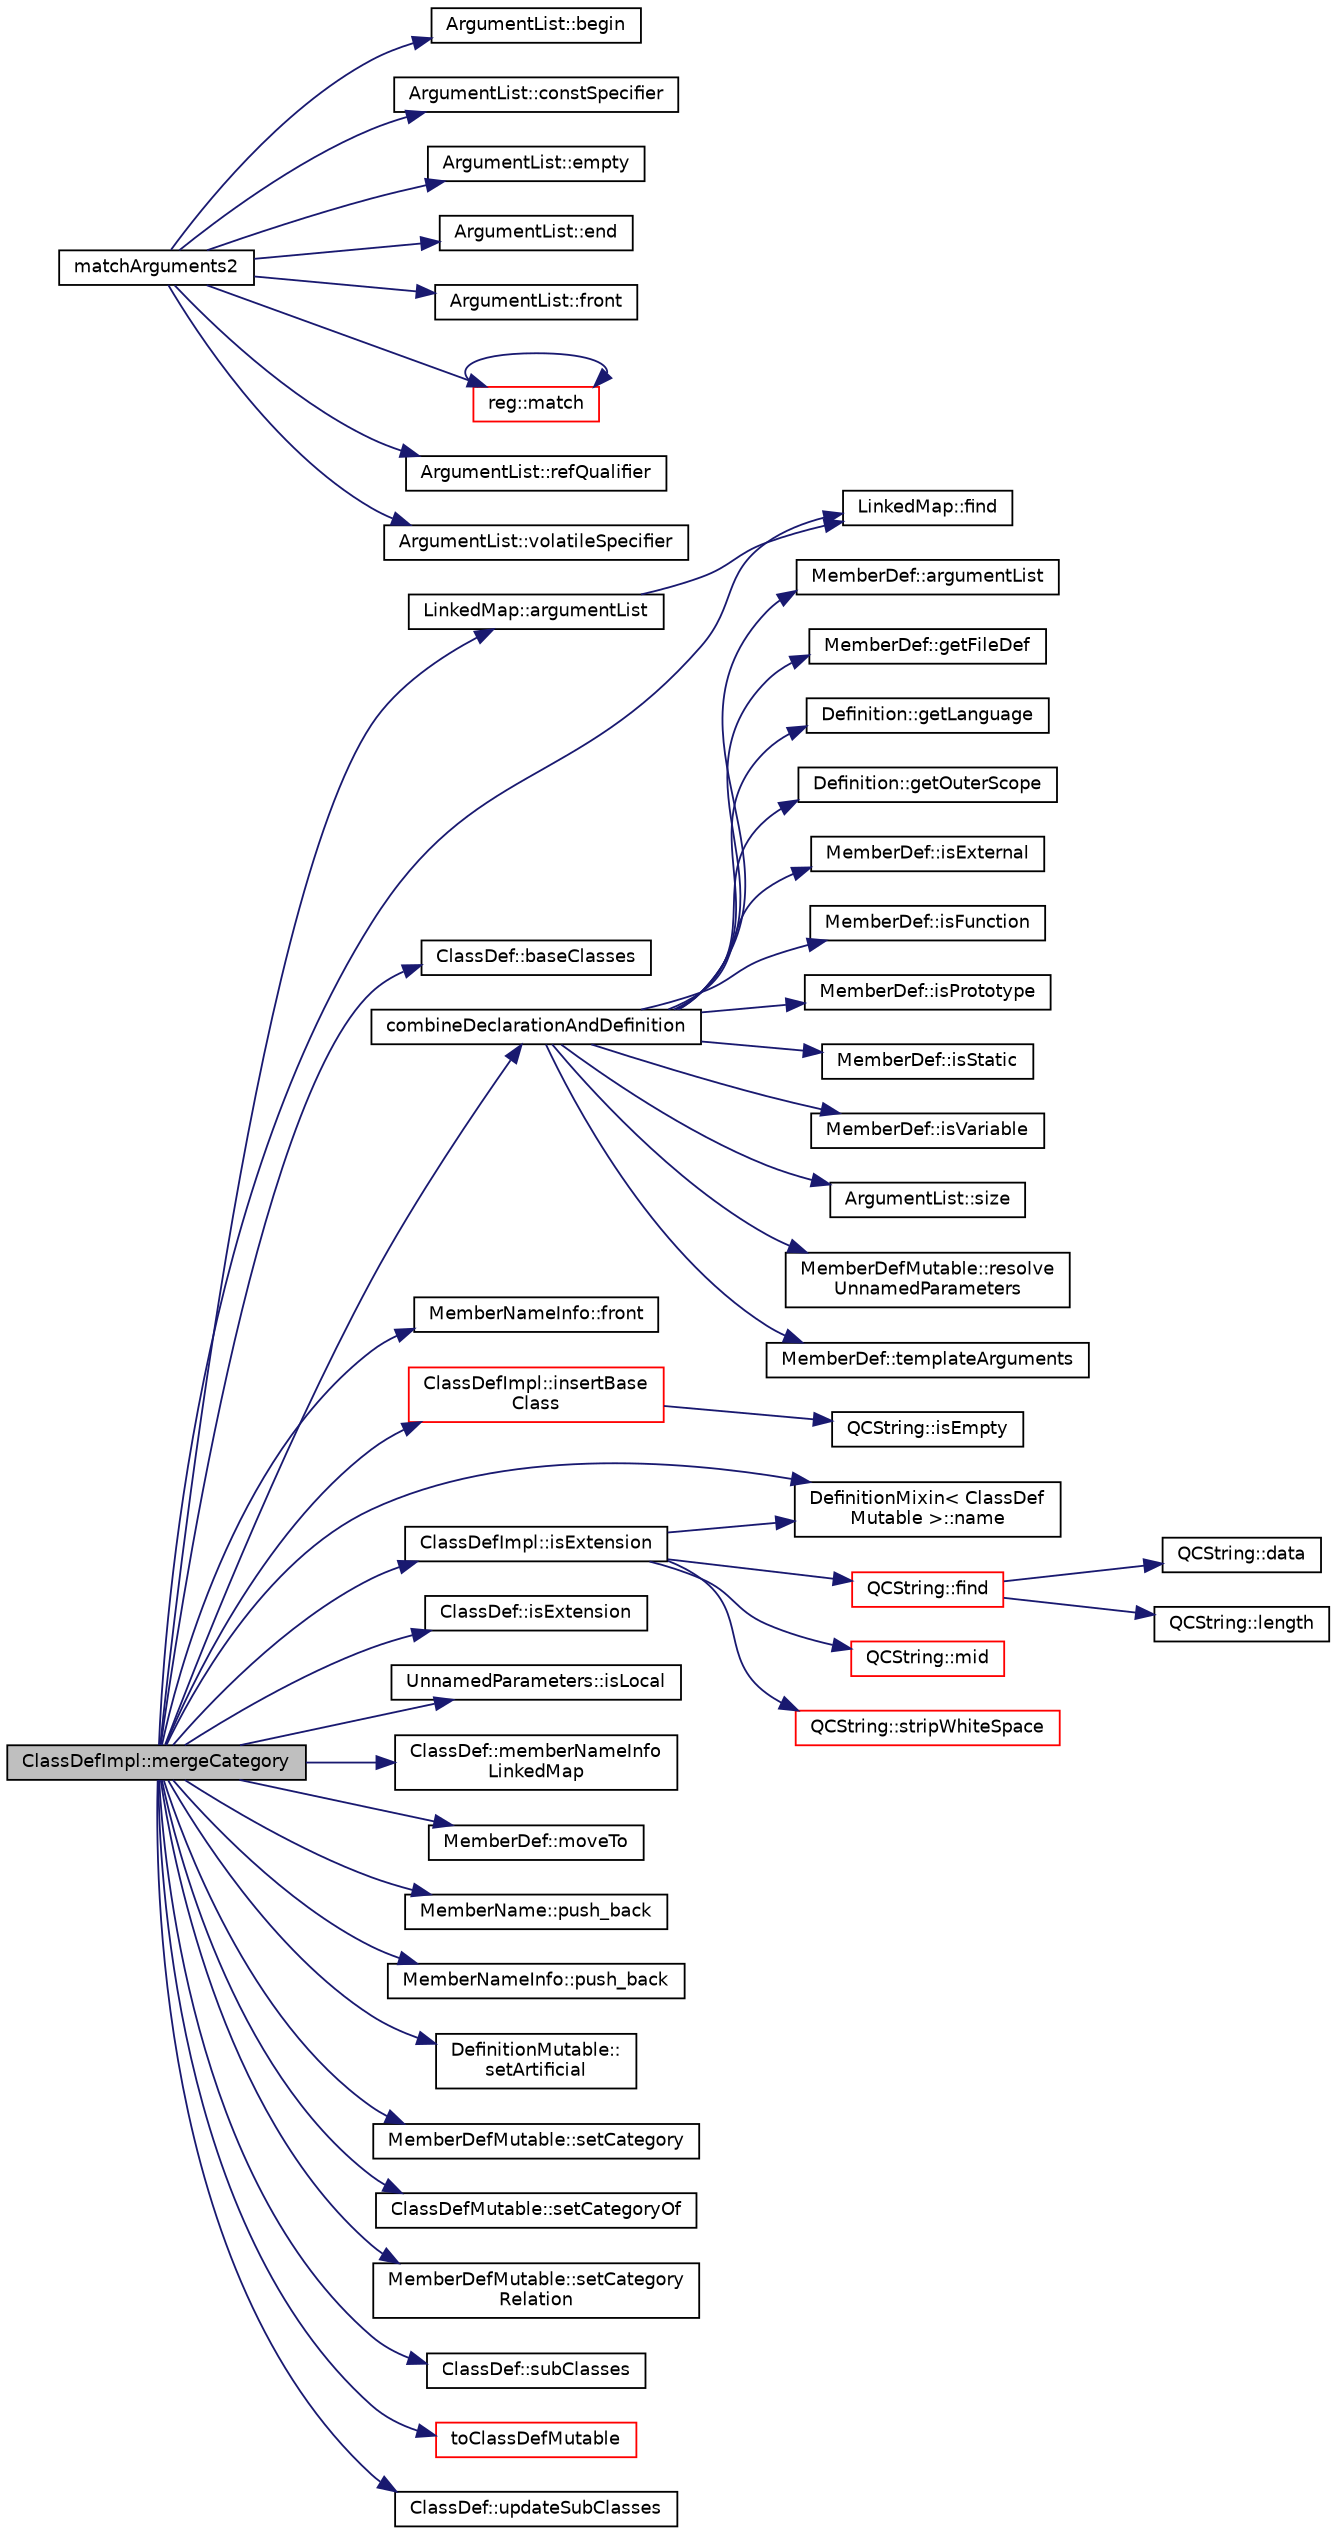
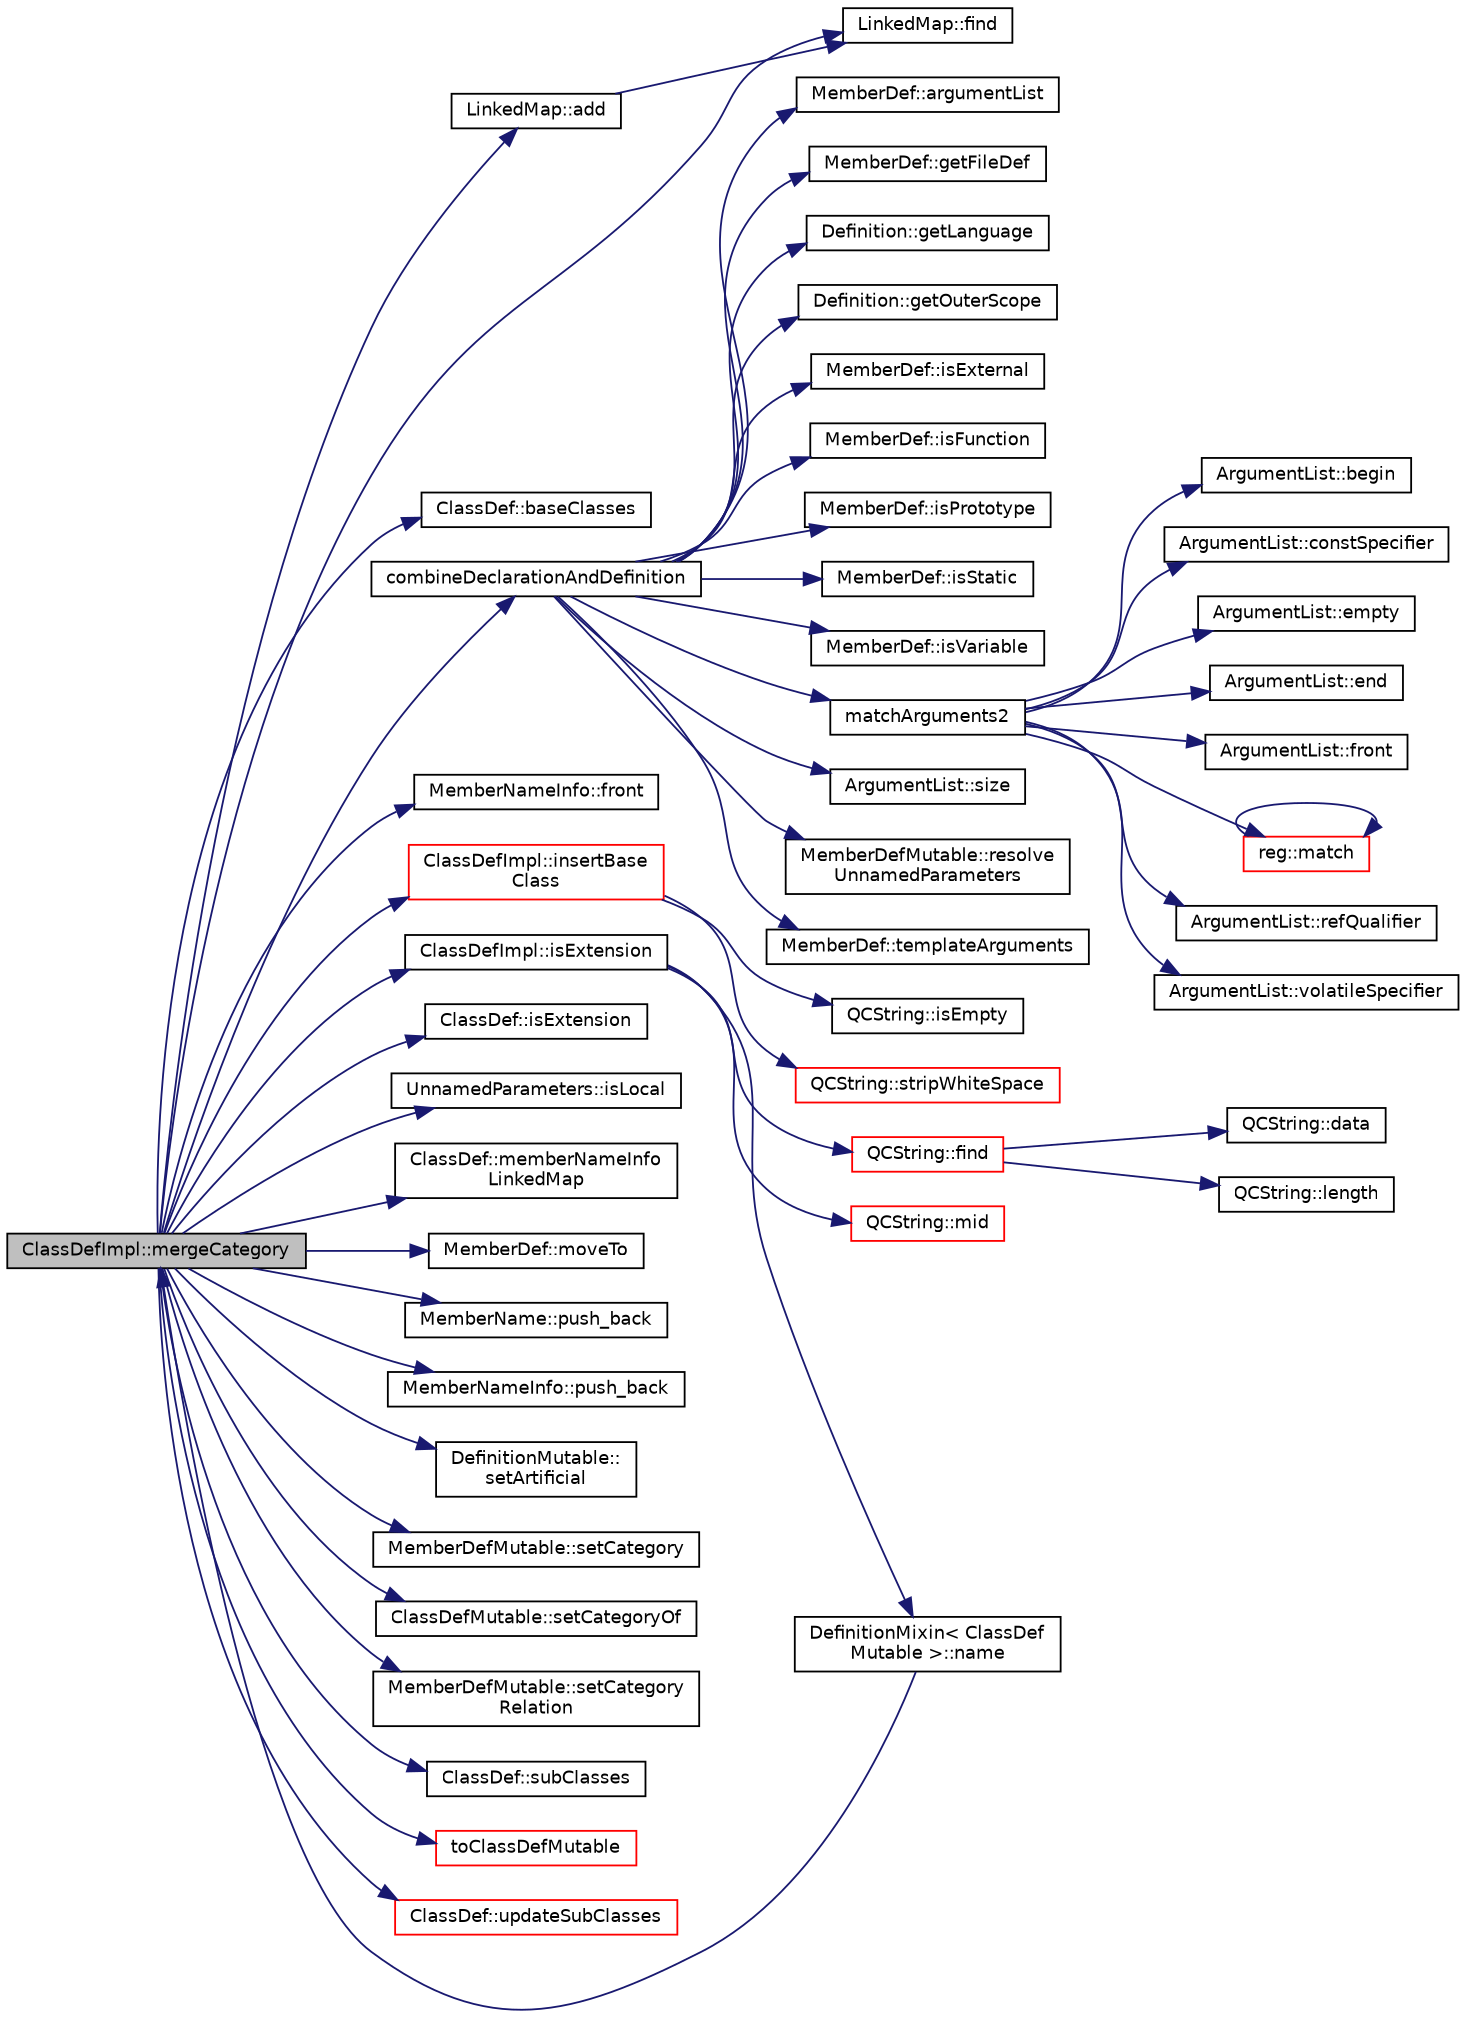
(536, 612) -> (536, 111)
none -> (689, 653)
(422, 1490) -> (375, 1954)
(731, 1626) -> (731, 971)
(536, 2509) -> (536, 1917)
